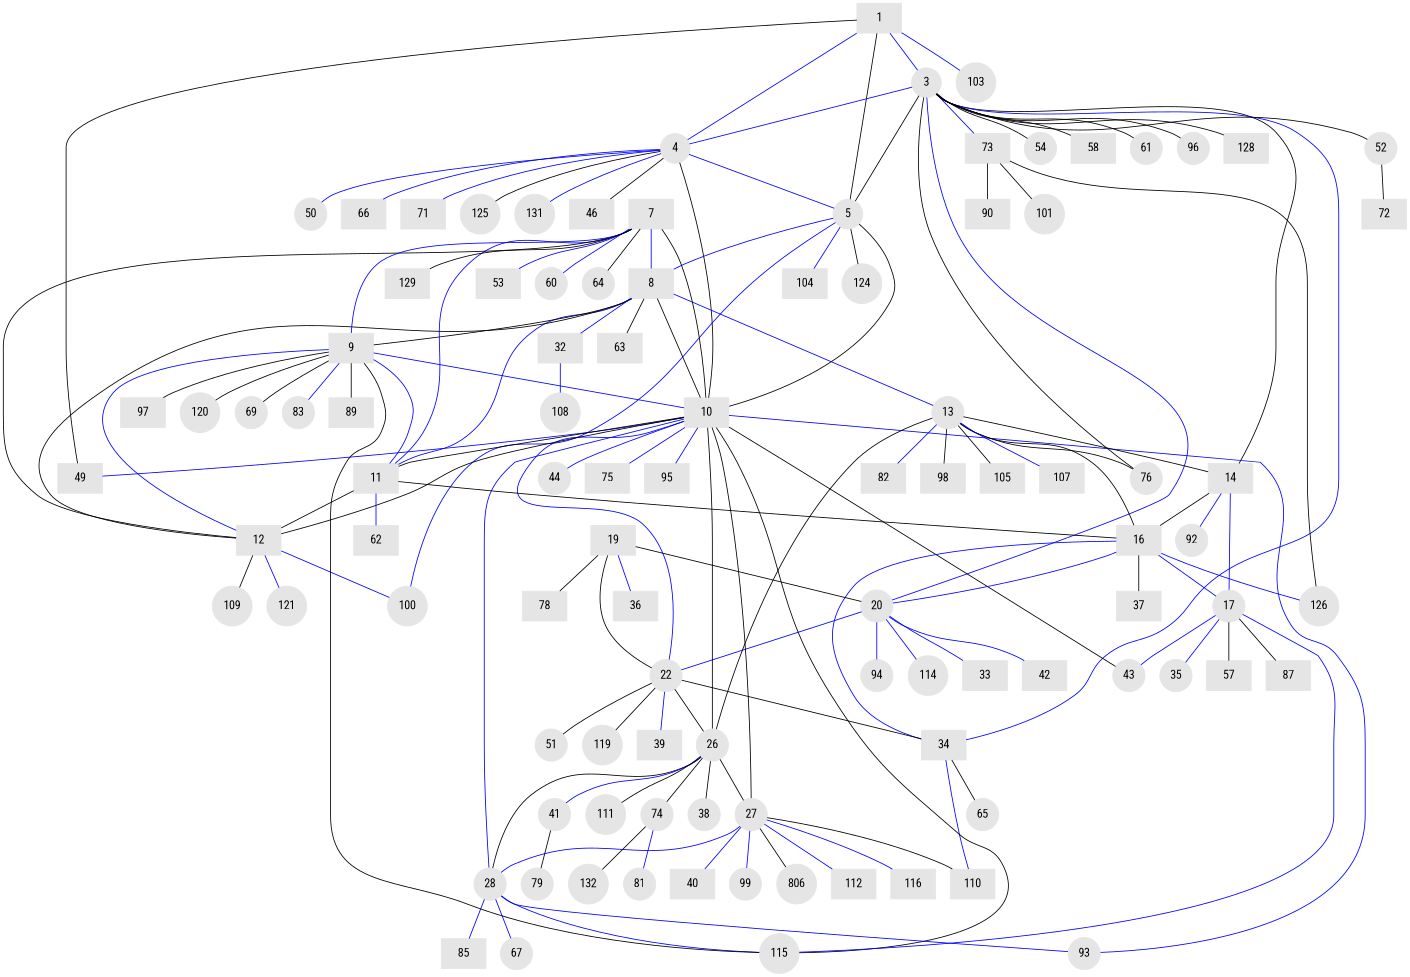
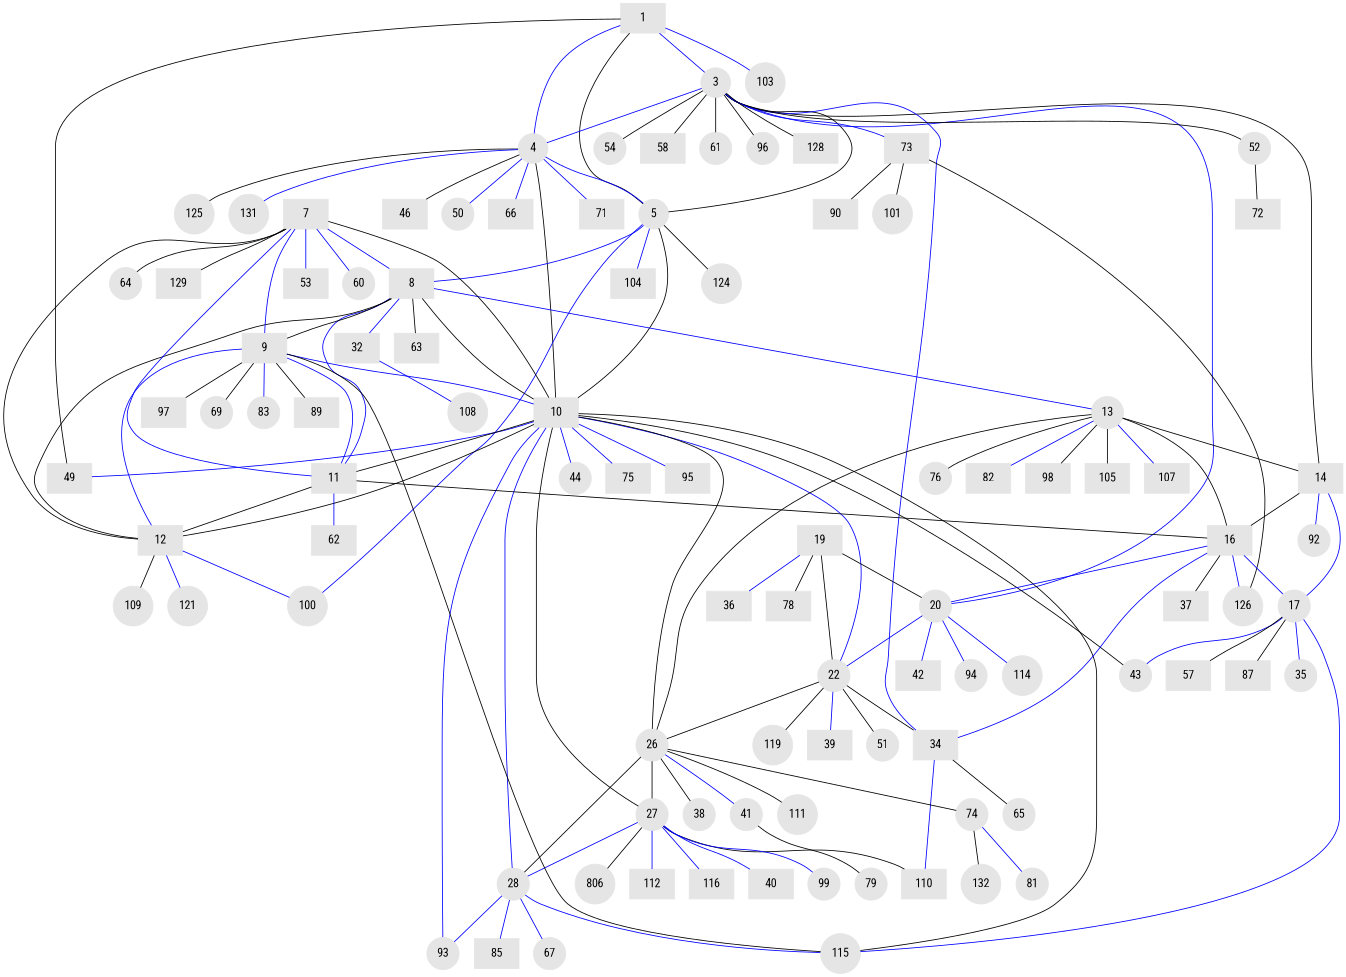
(973, 310) -> none
(200, 413) -> none
(985, 676) -> none
